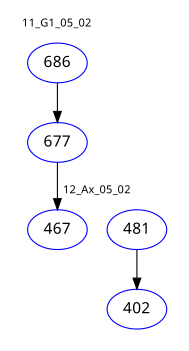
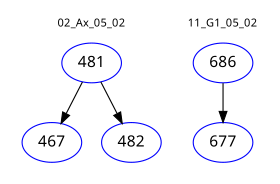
(57, 187) -> (74, 98)
(97, 190) -> (92, 24)
(137, 309) -> (131, 142)
